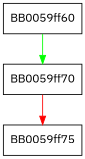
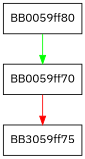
(43, 19) -> (43, 19)
(43, 140) -> (43, 140)
